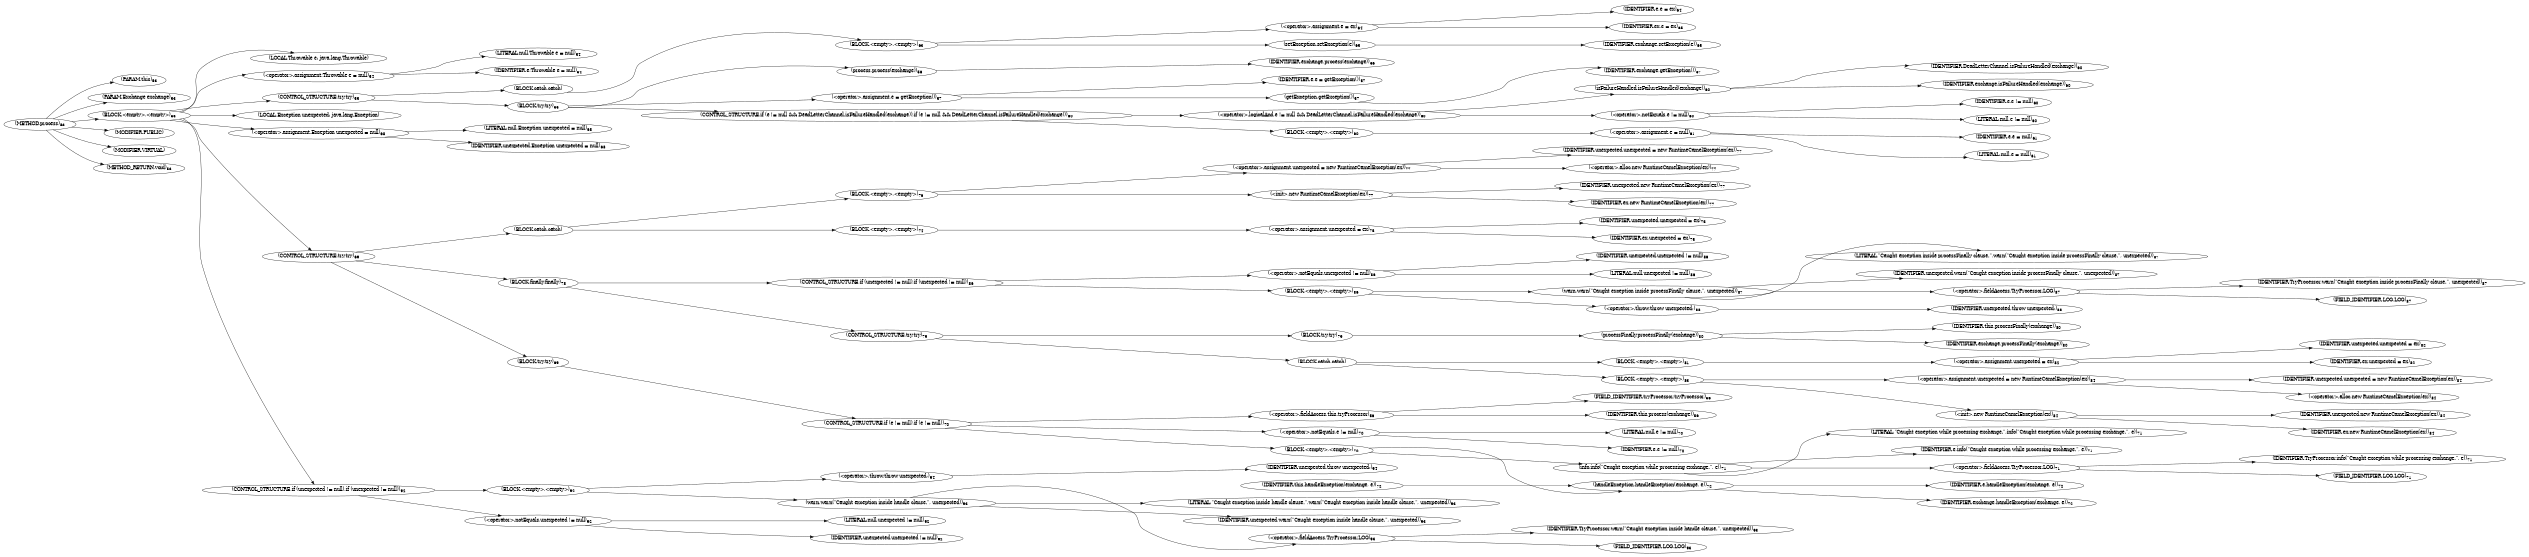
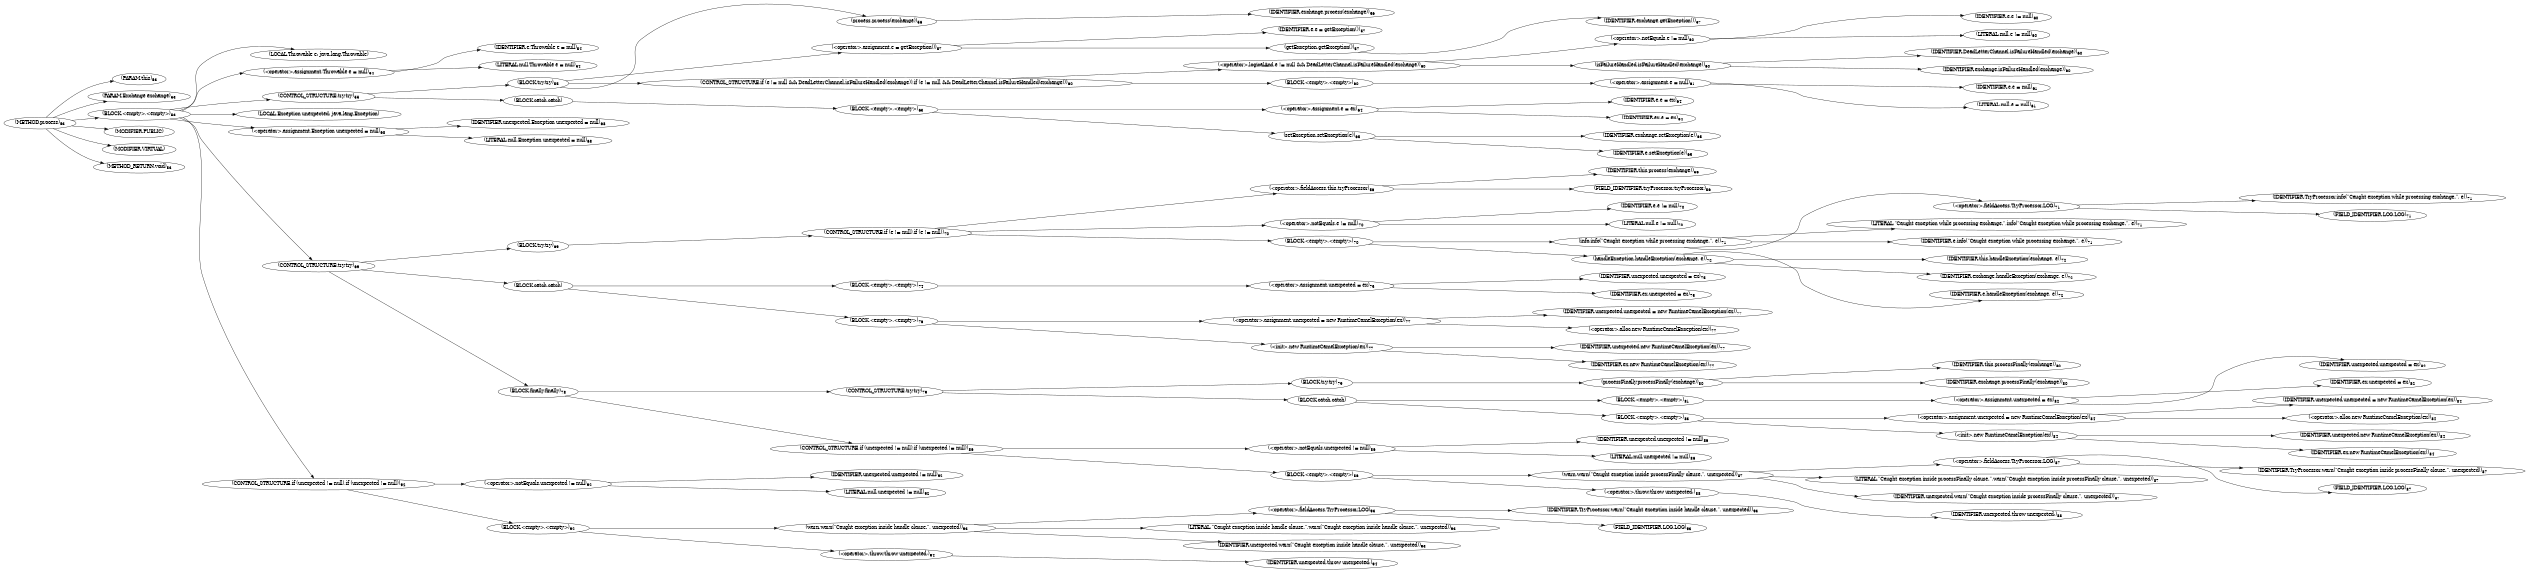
(1681, 27) -> (1681, 118)
none -> (1652, 154)
(1486, 486) -> (1828, 260)
